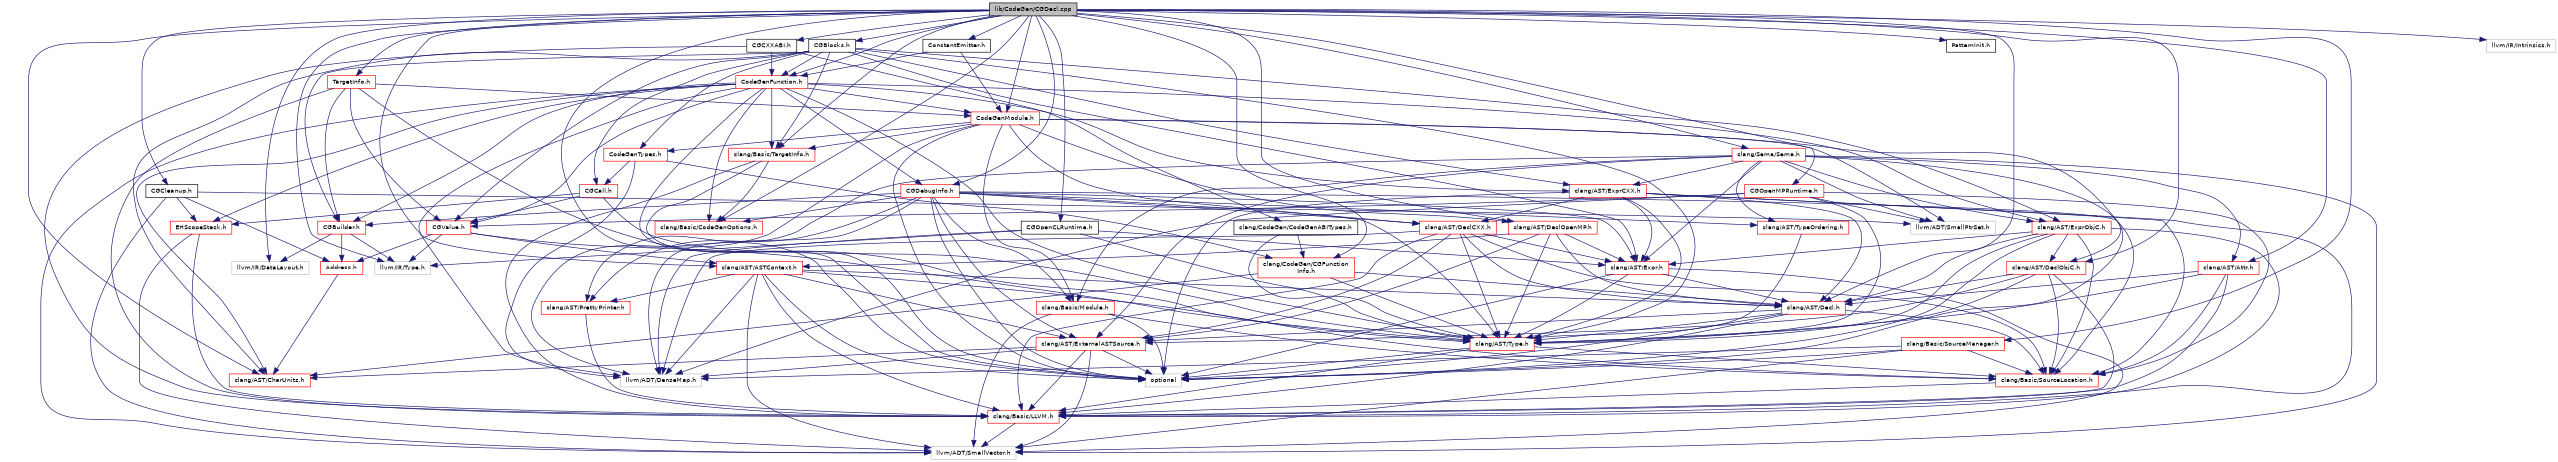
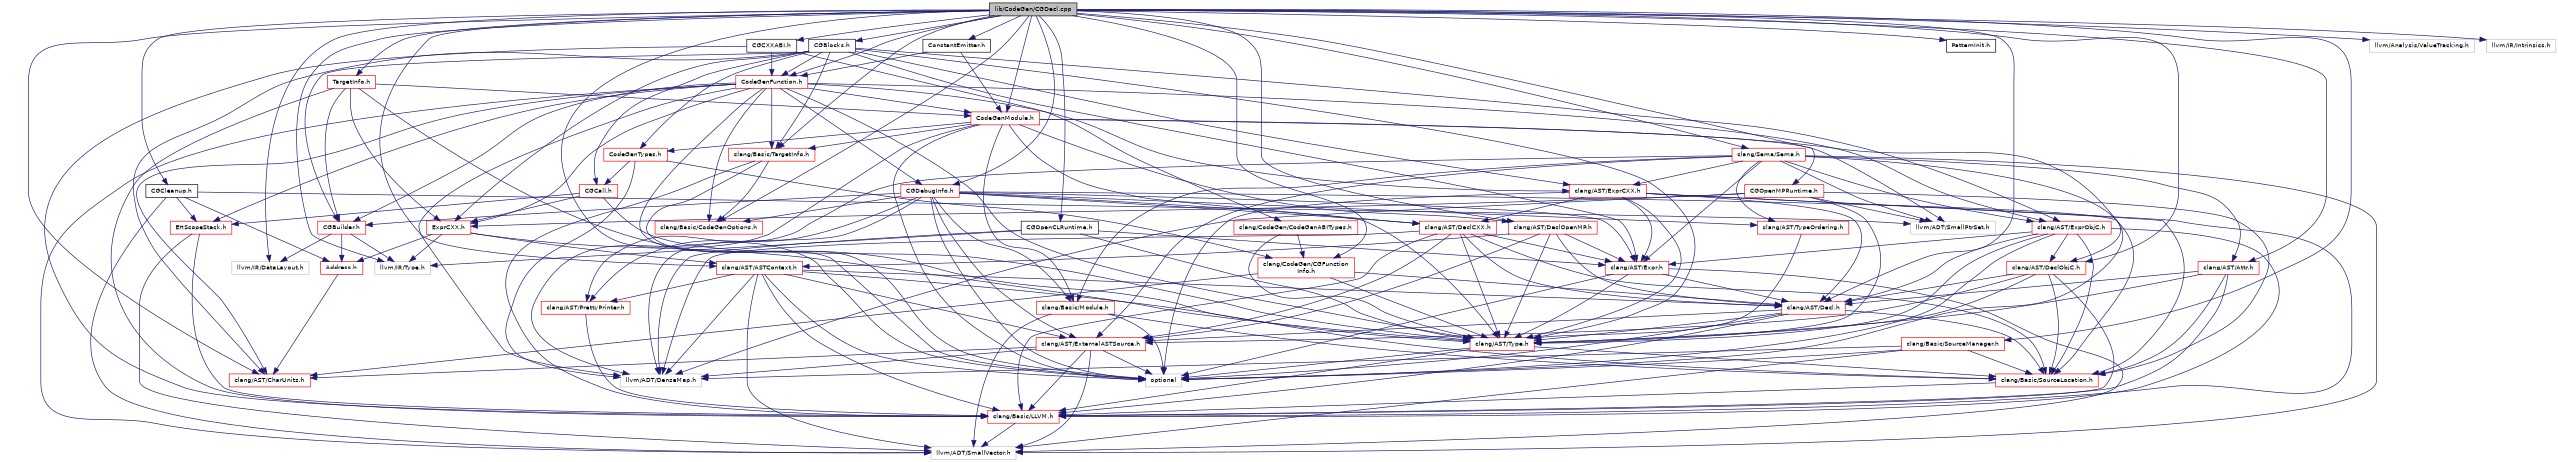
none -> (2422, 46)
(449, 228) -> (449, 228)
(1296, 228) -> (1296, 228)
